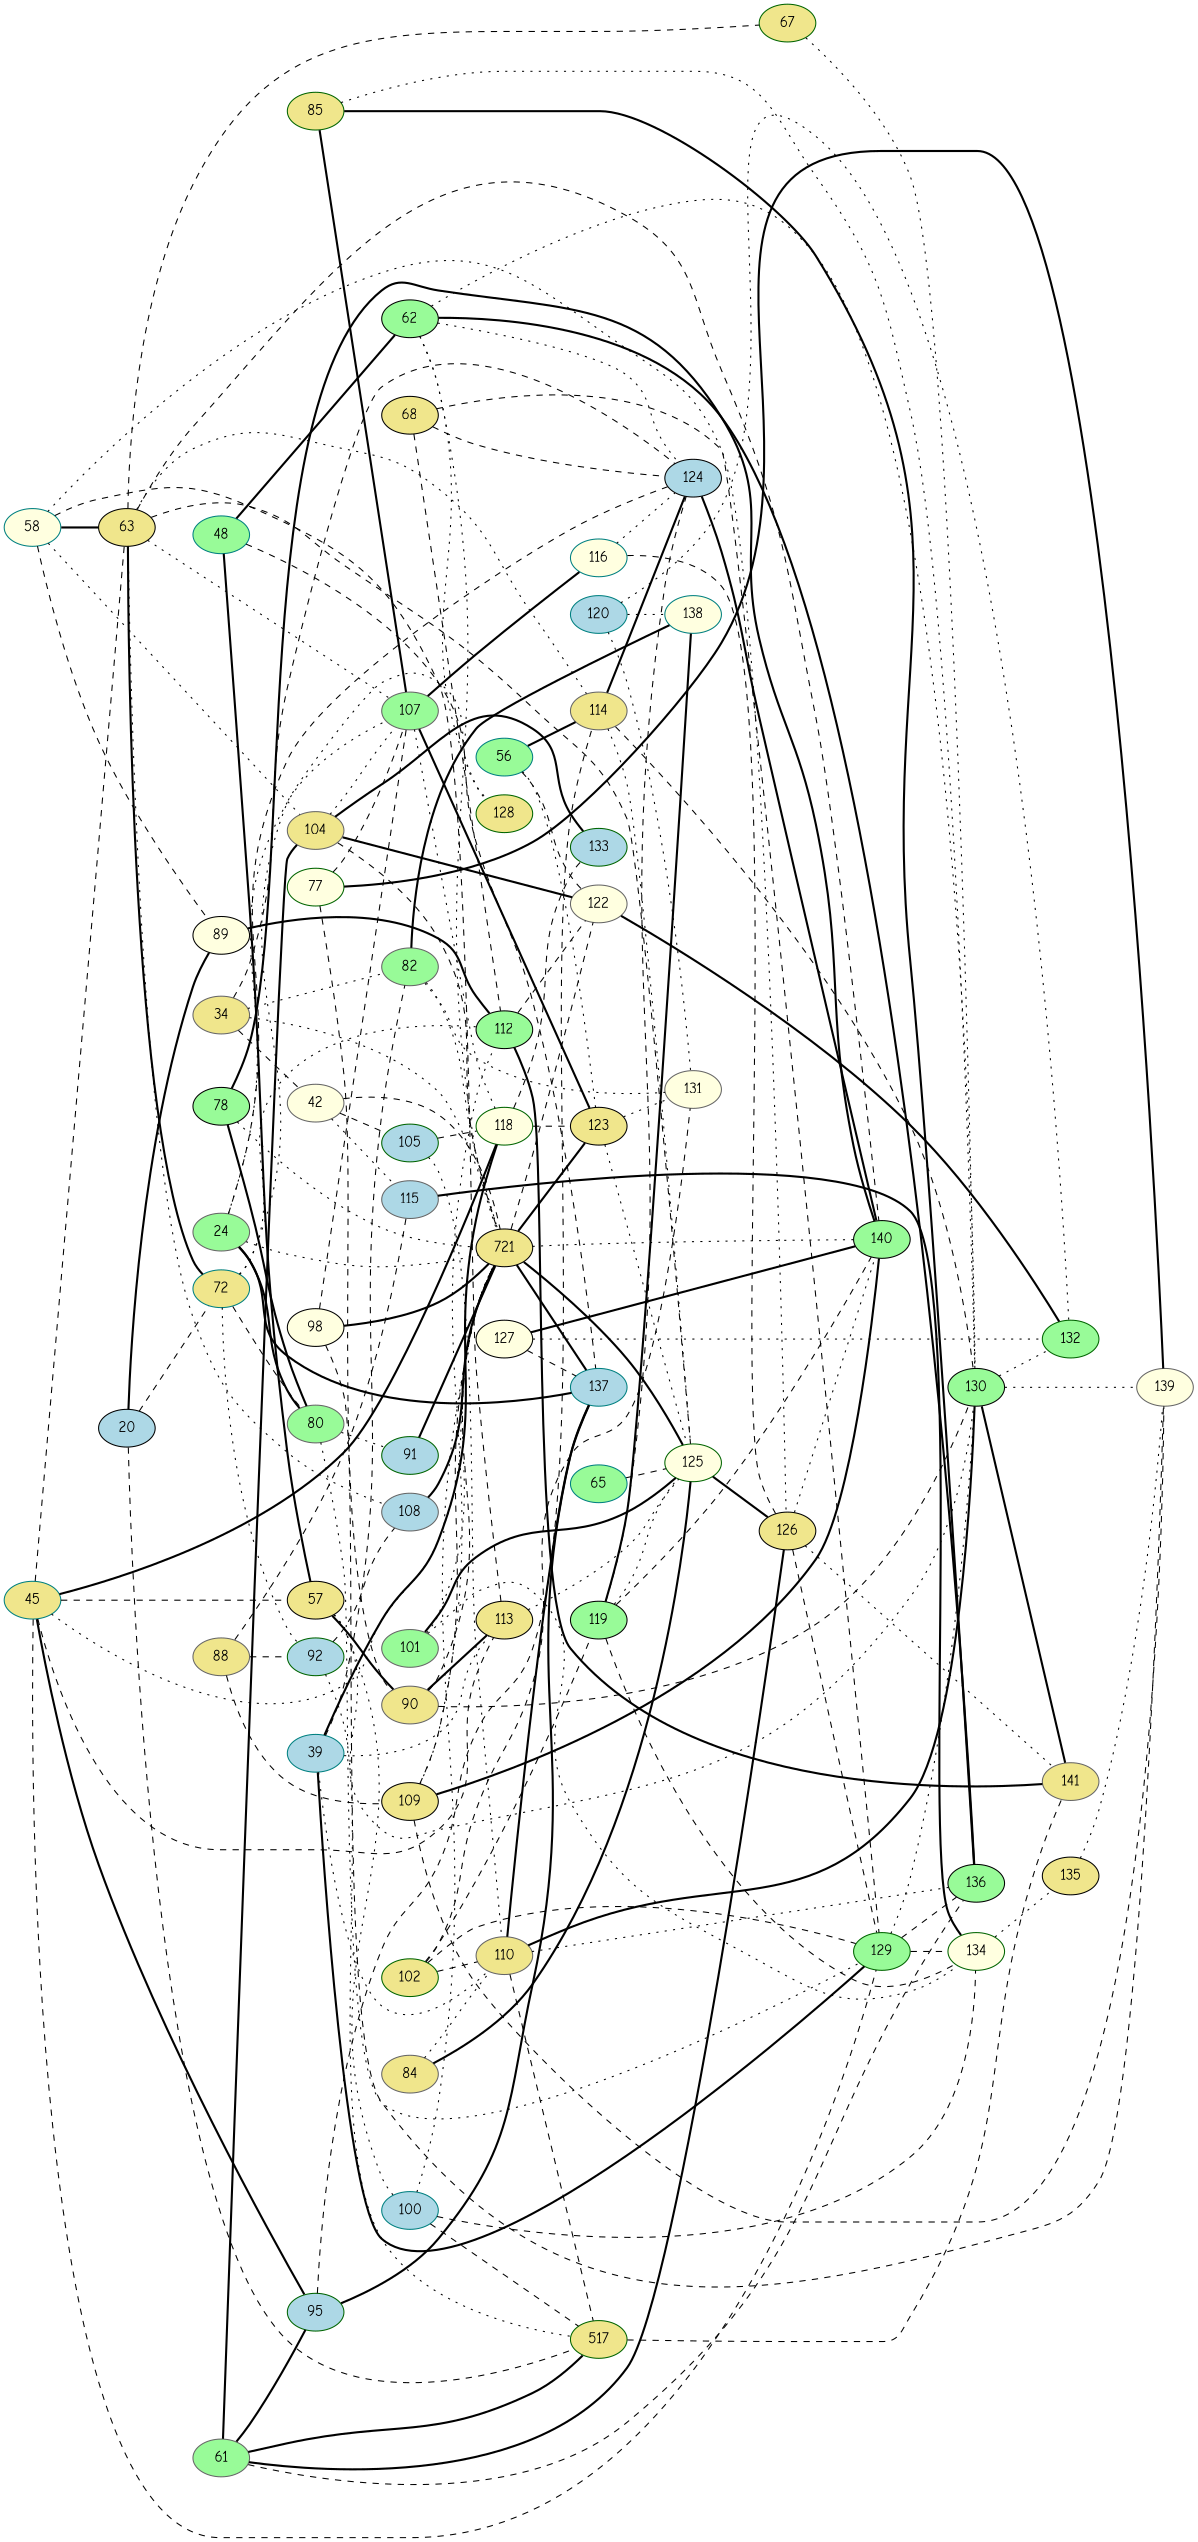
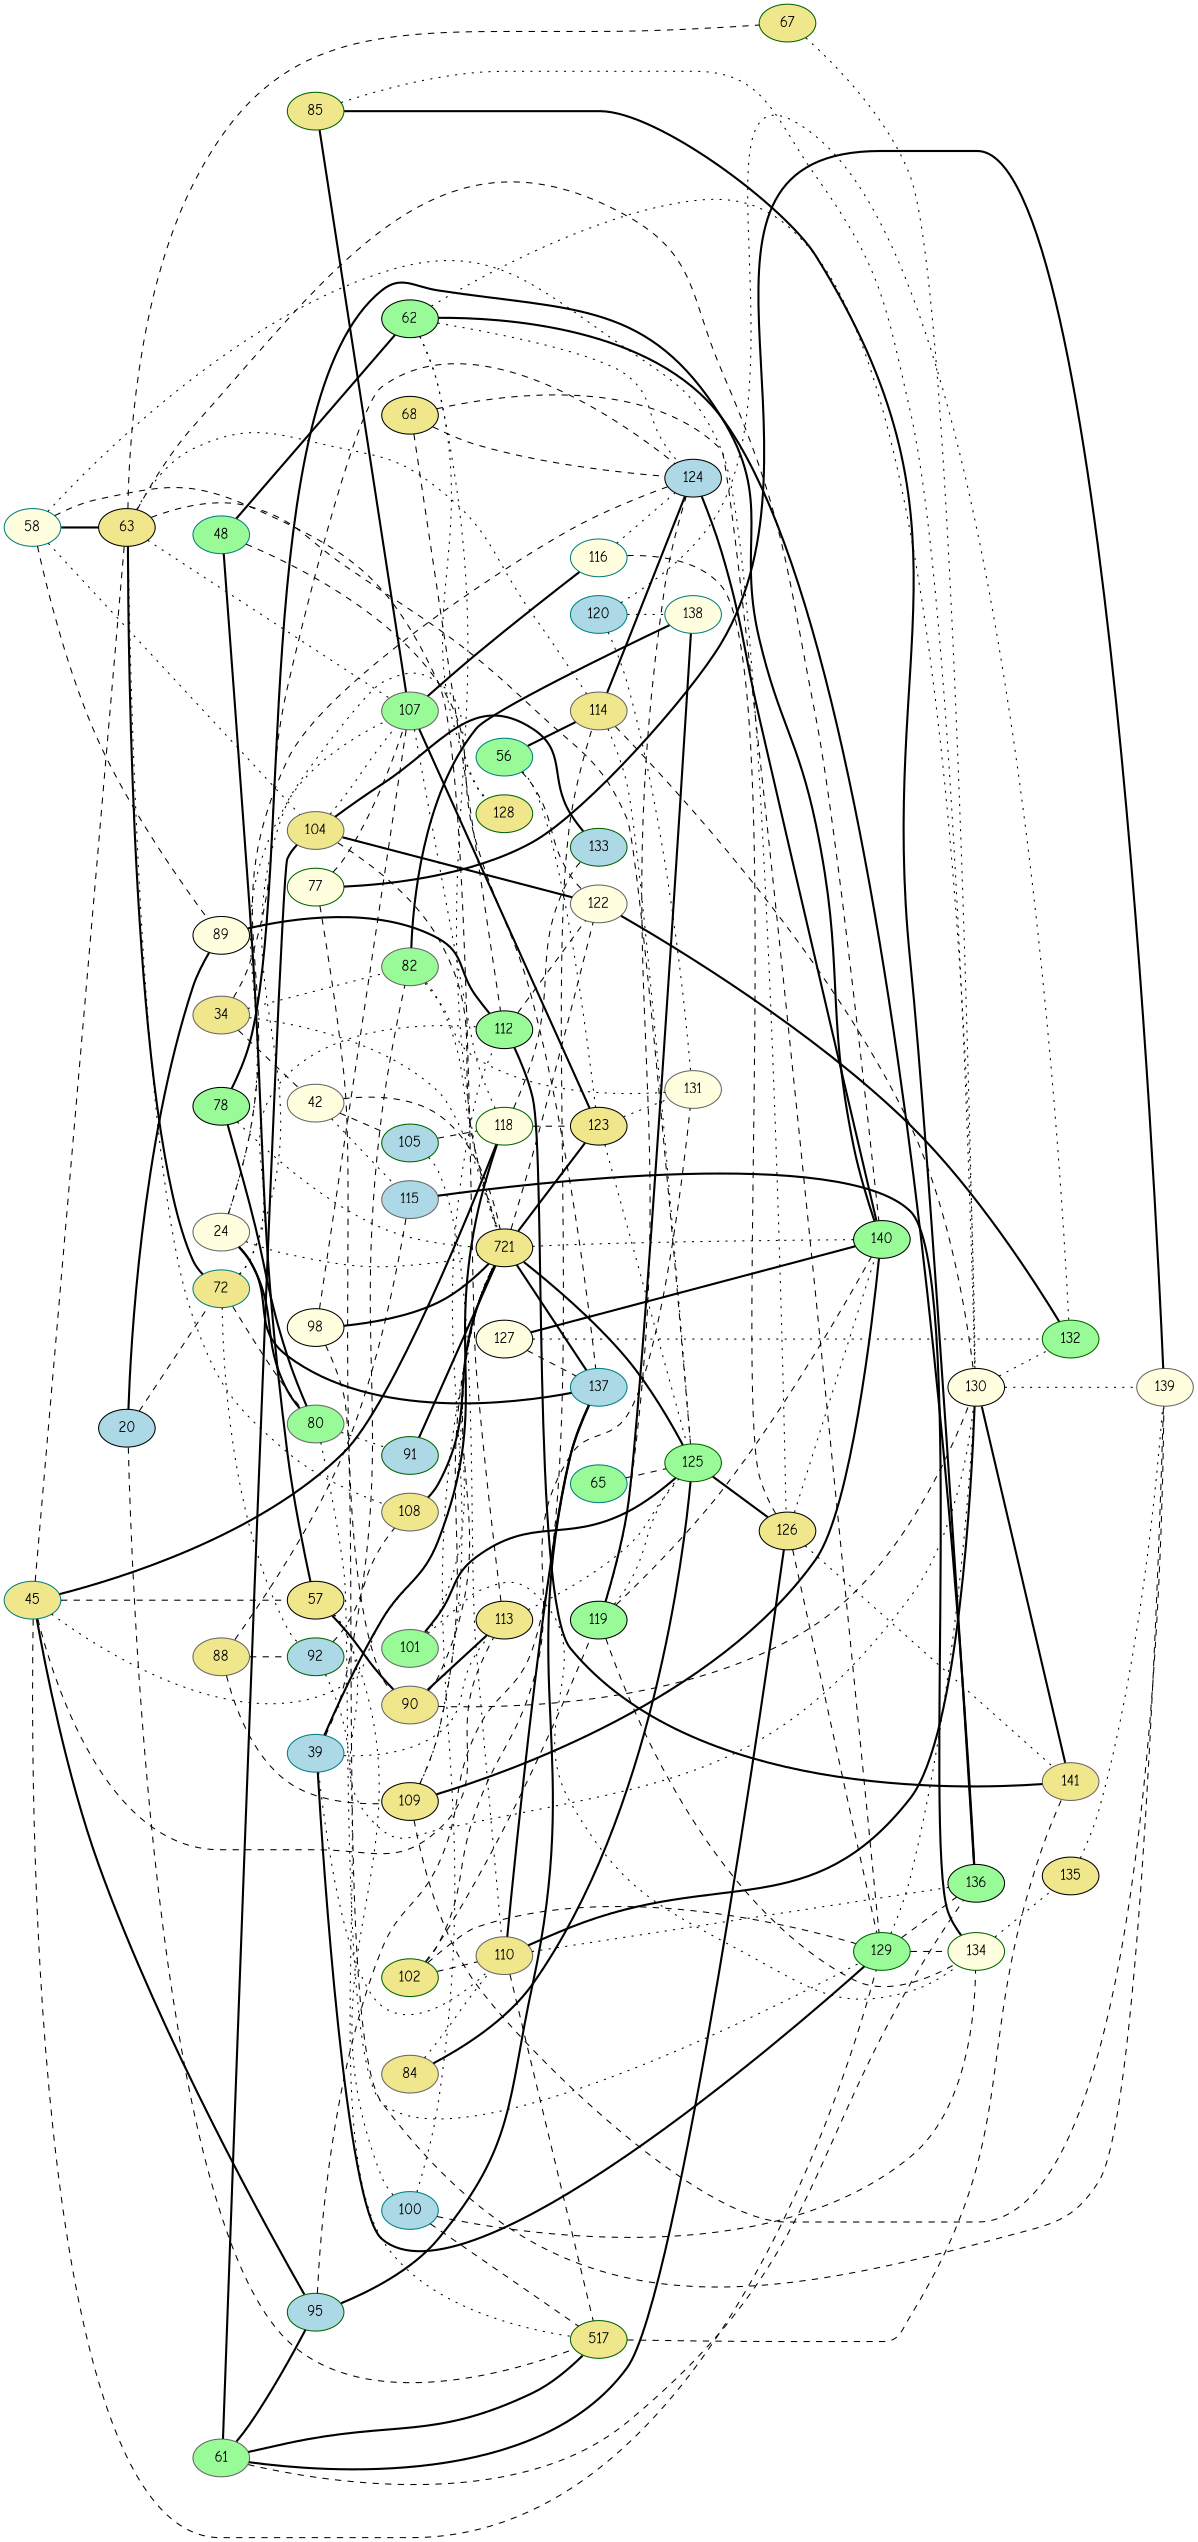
(221, 1232) -> (221, 1232)
(976, 1387) -> (976, 1387)
(693, 1463) -> (693, 1463)
(410, 1512) -> (410, 1512)
